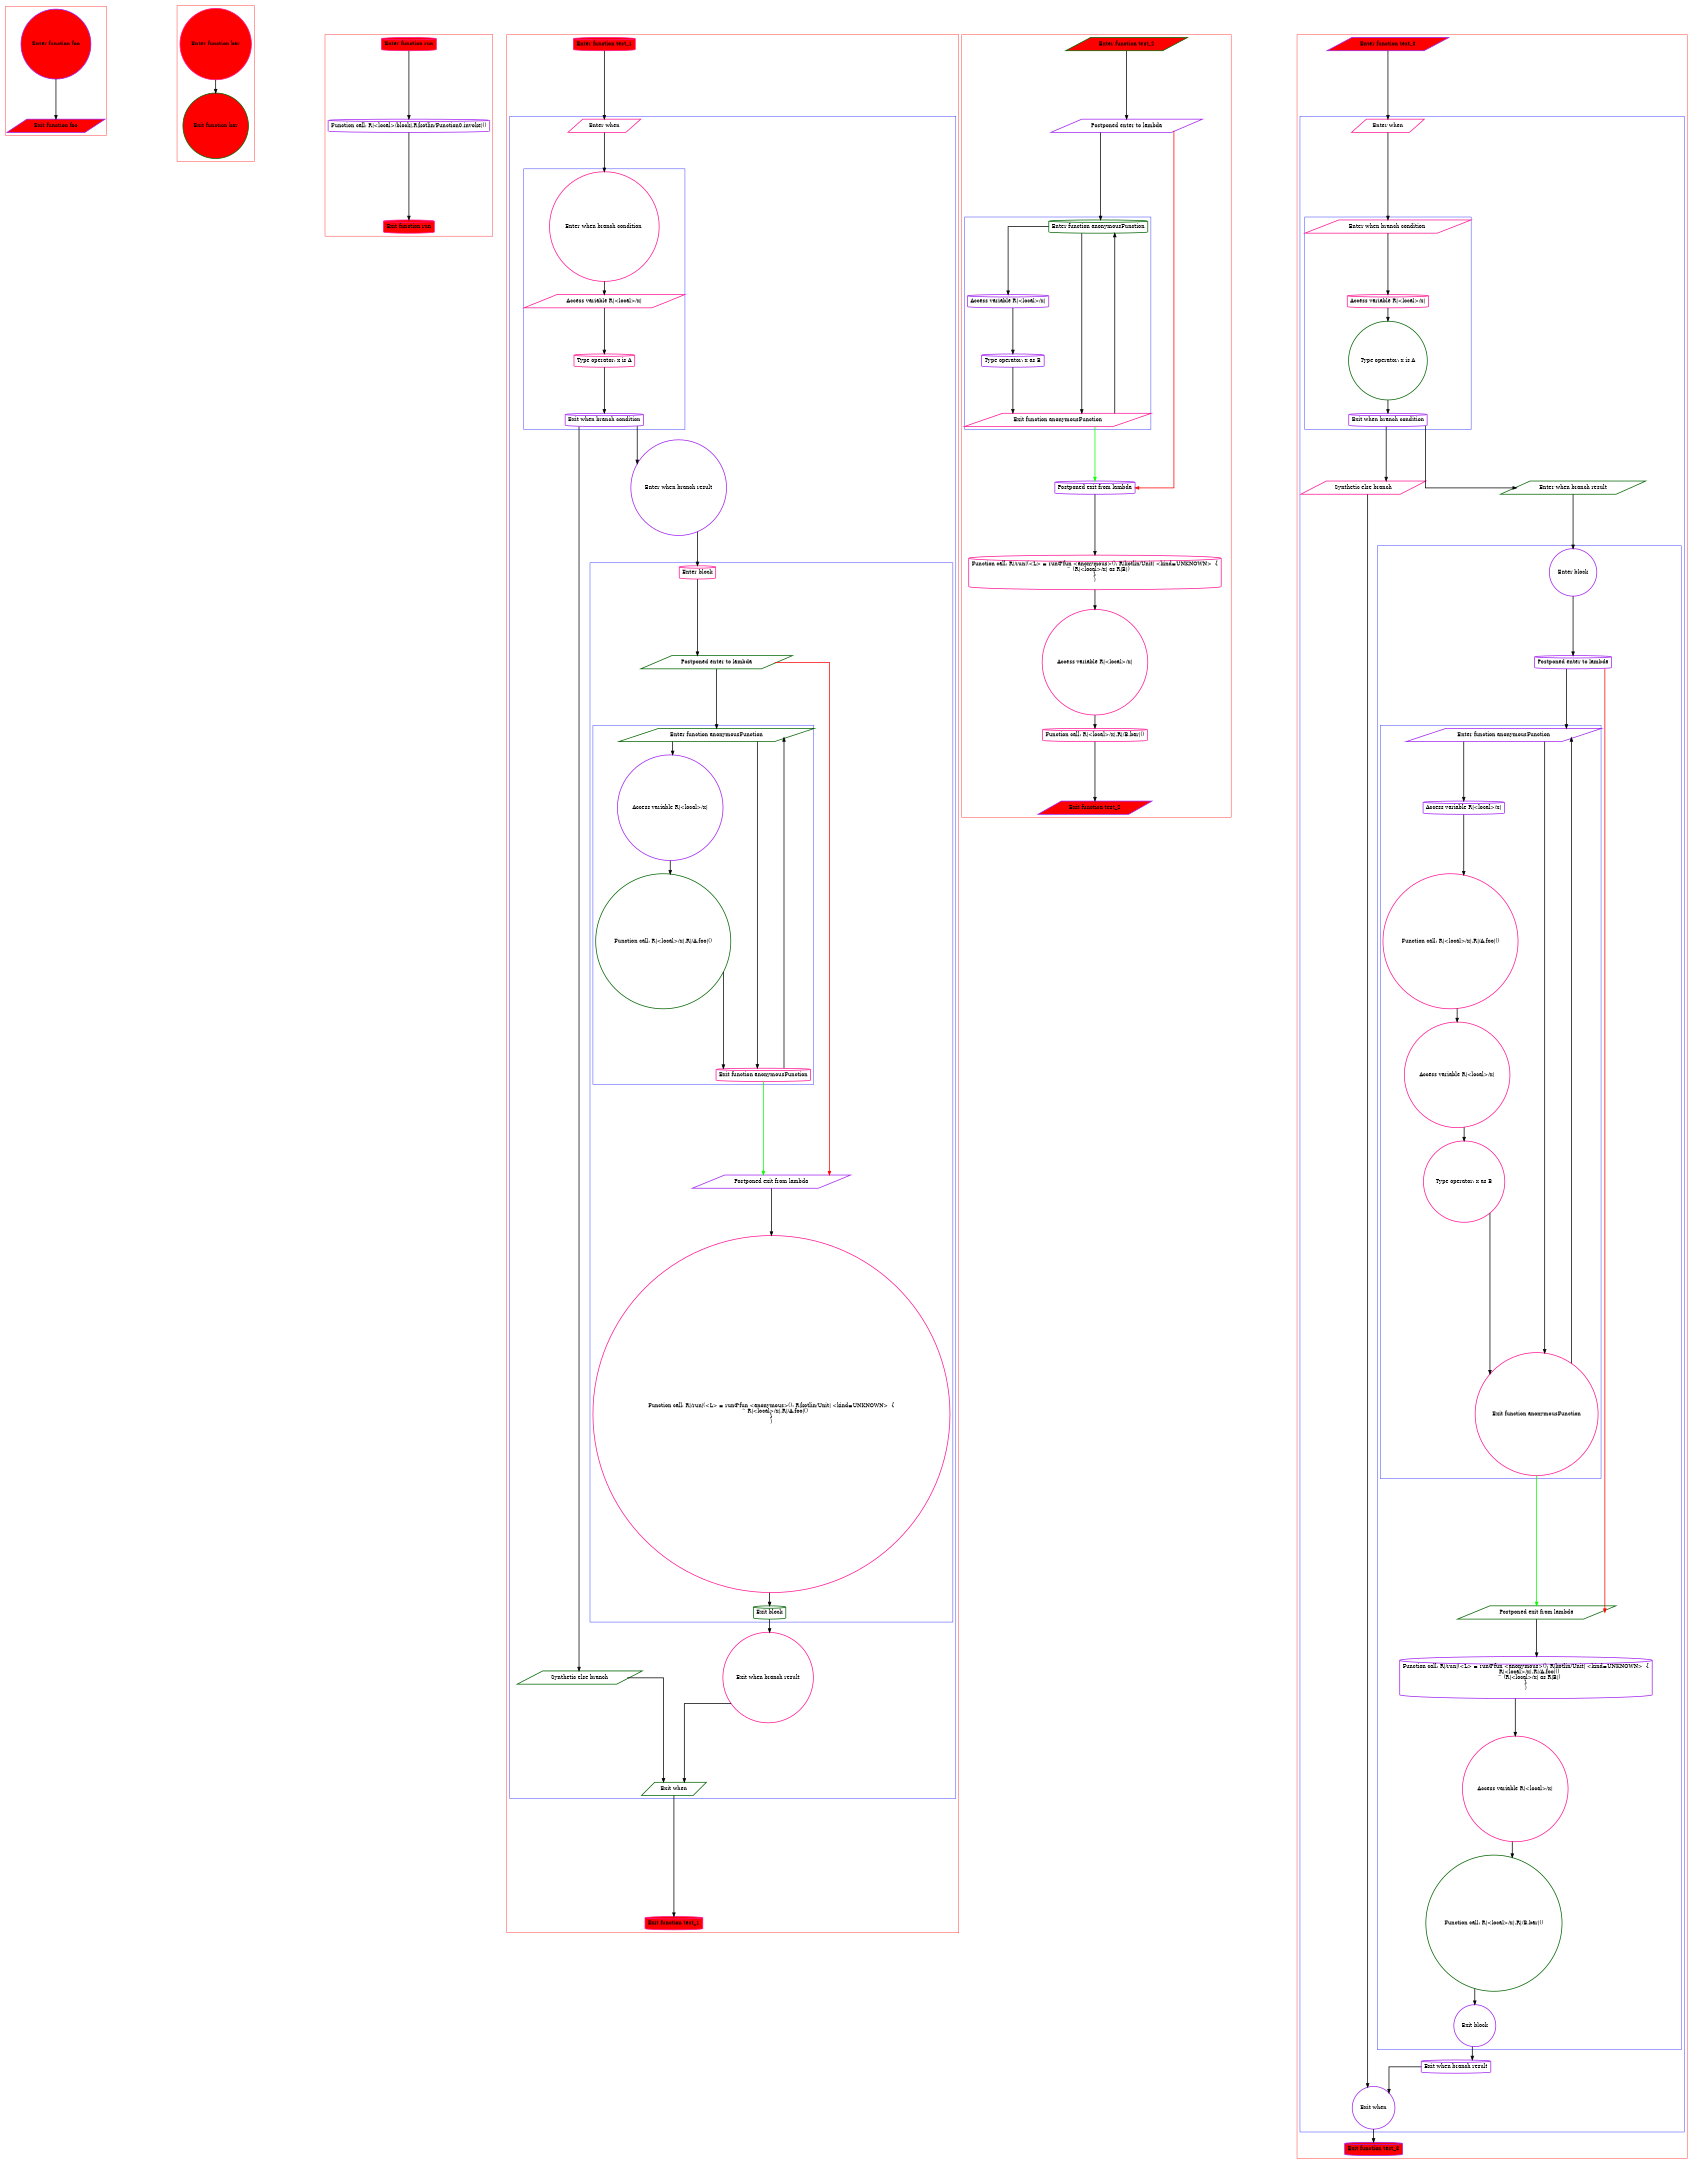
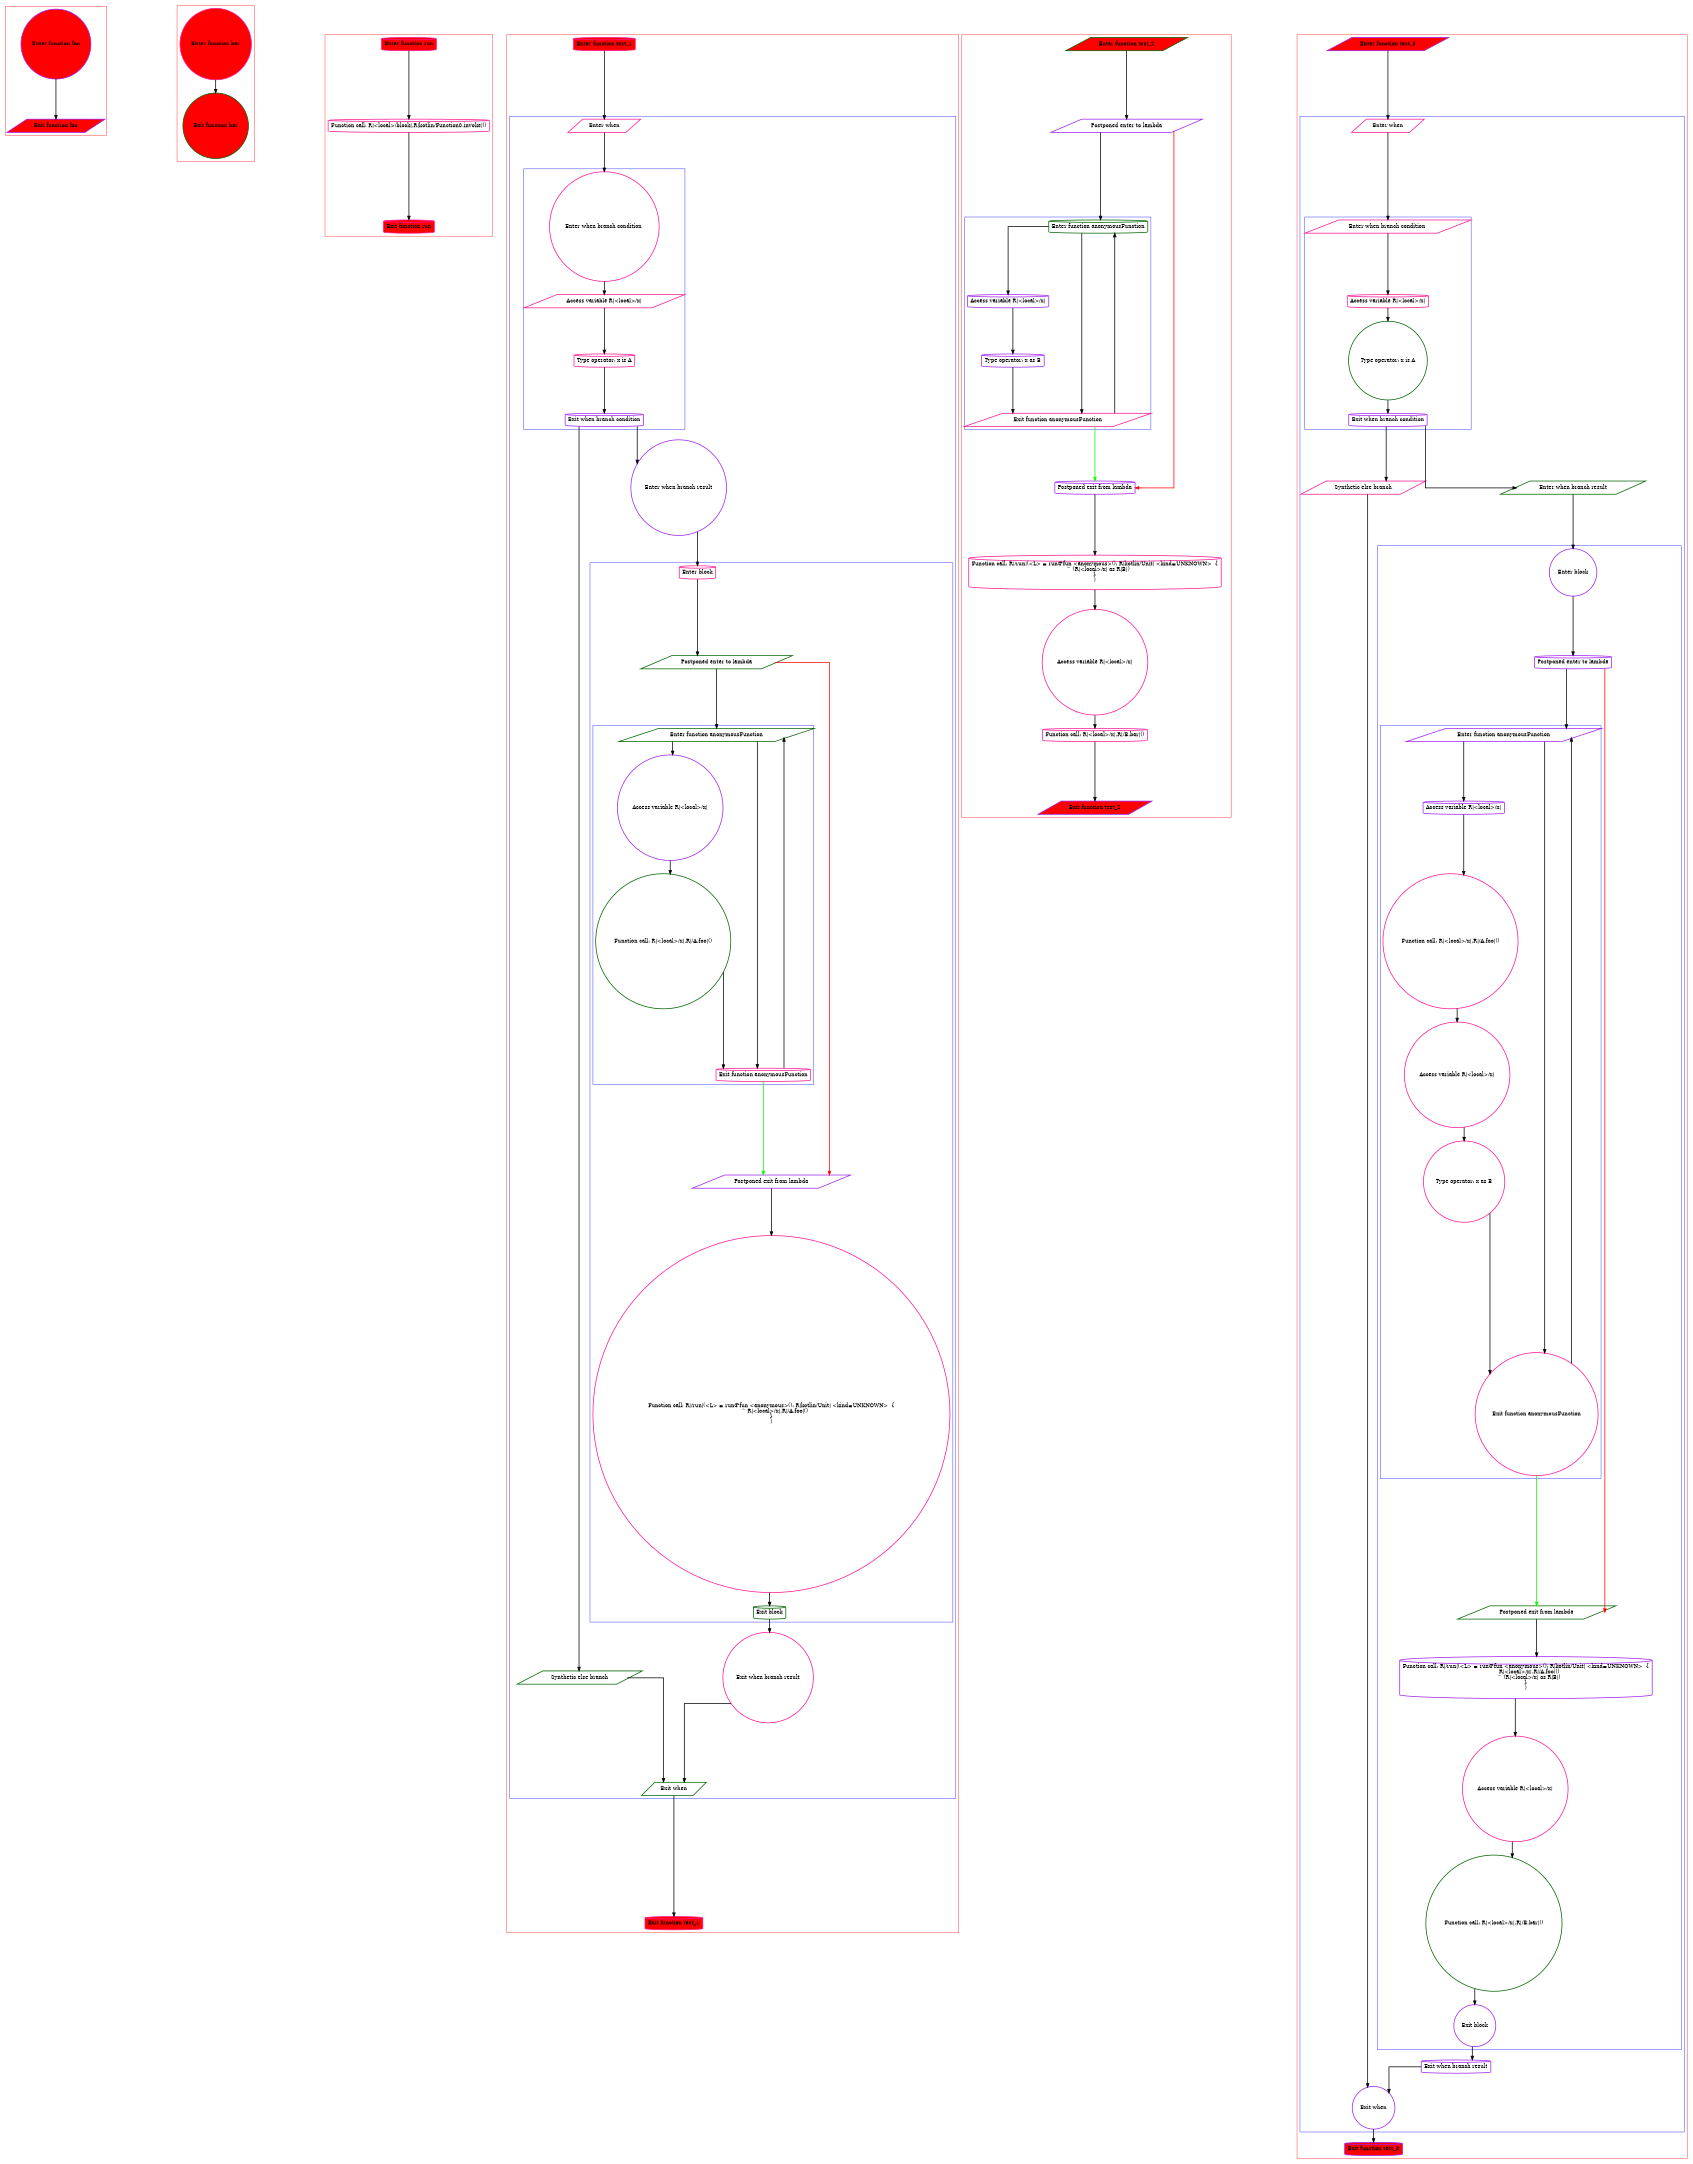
(409, 126) -> (409, 126)
